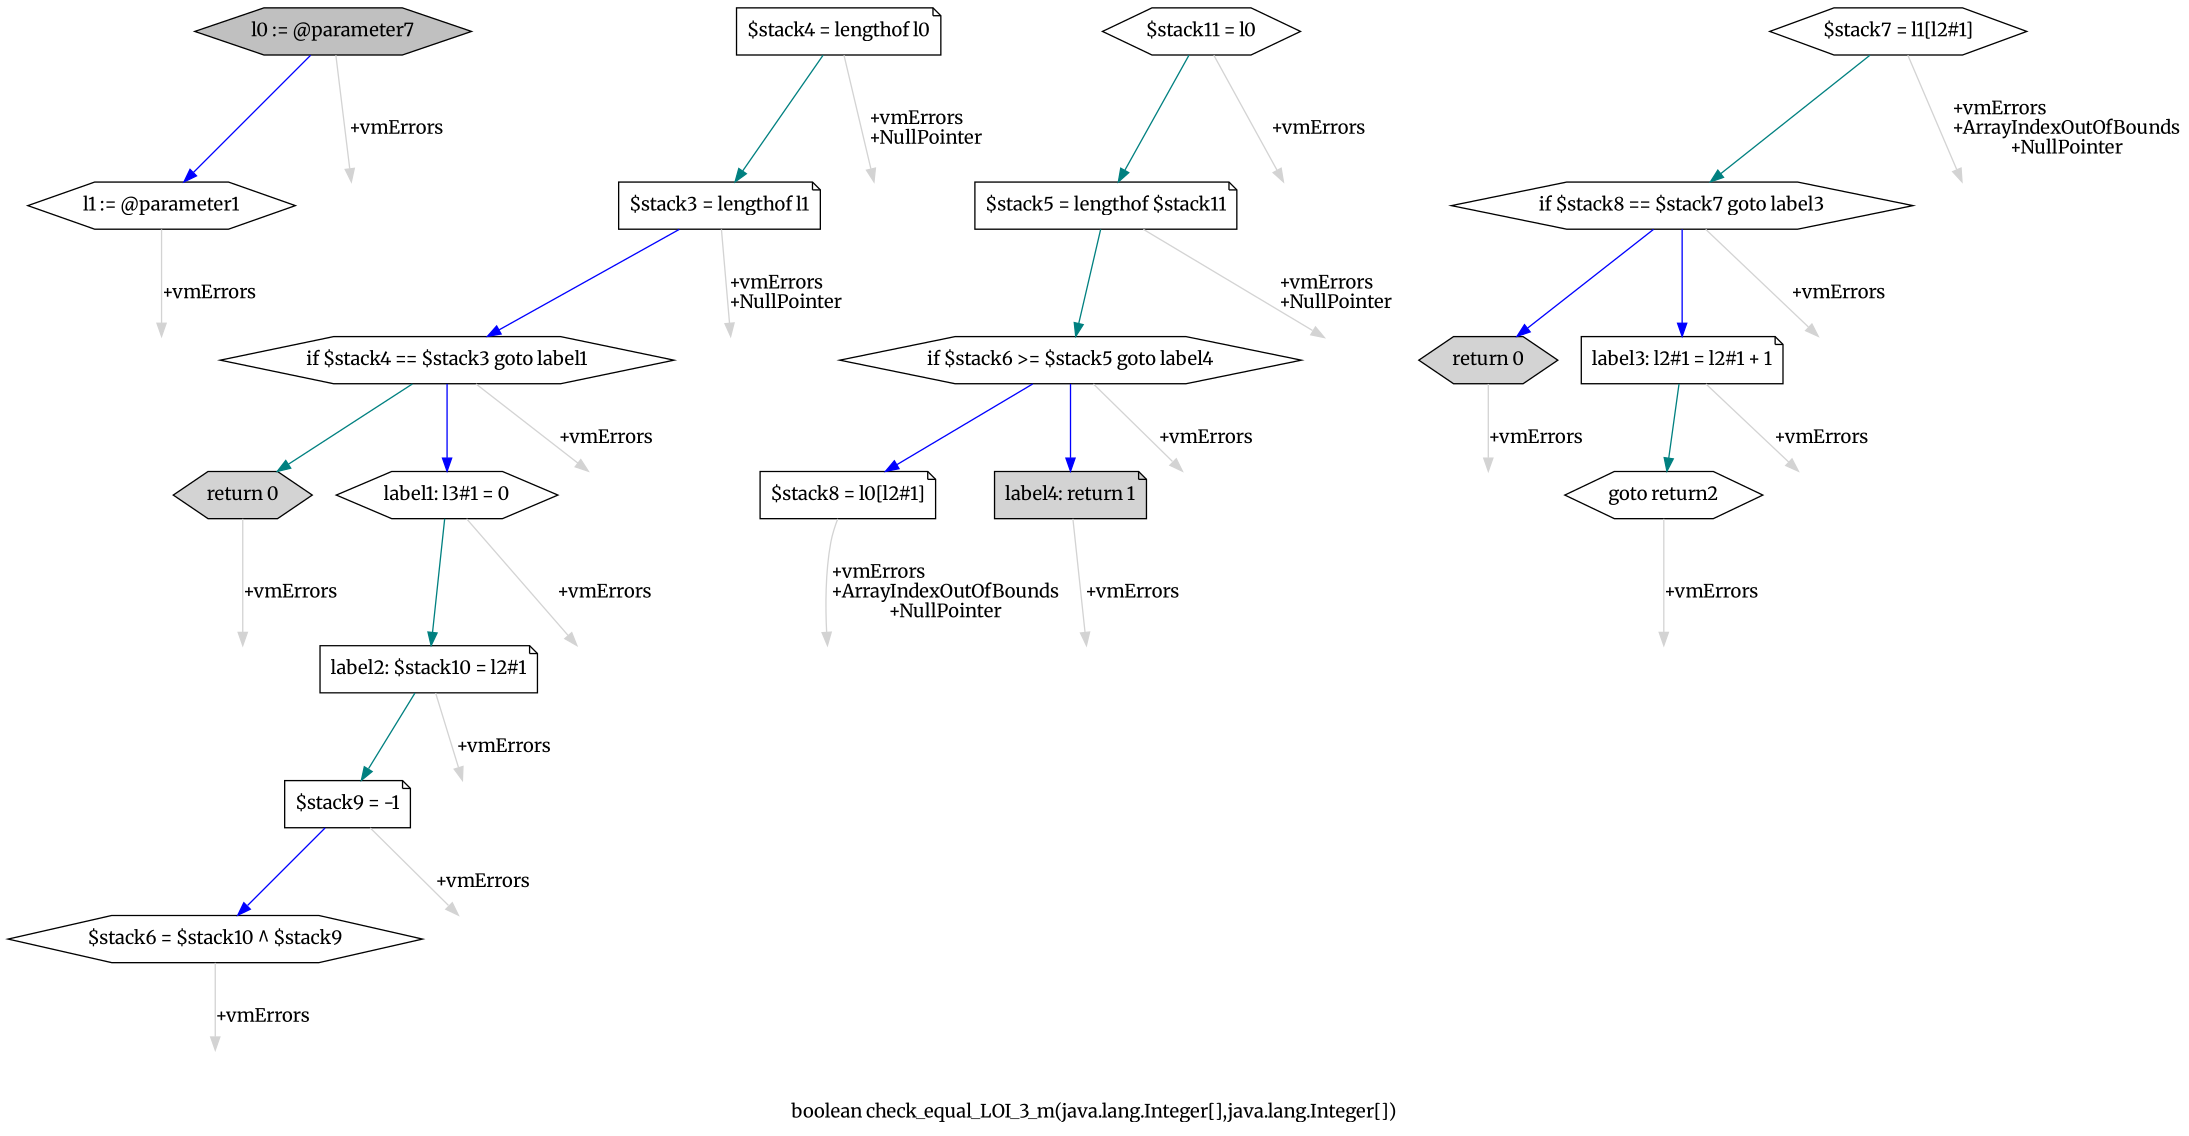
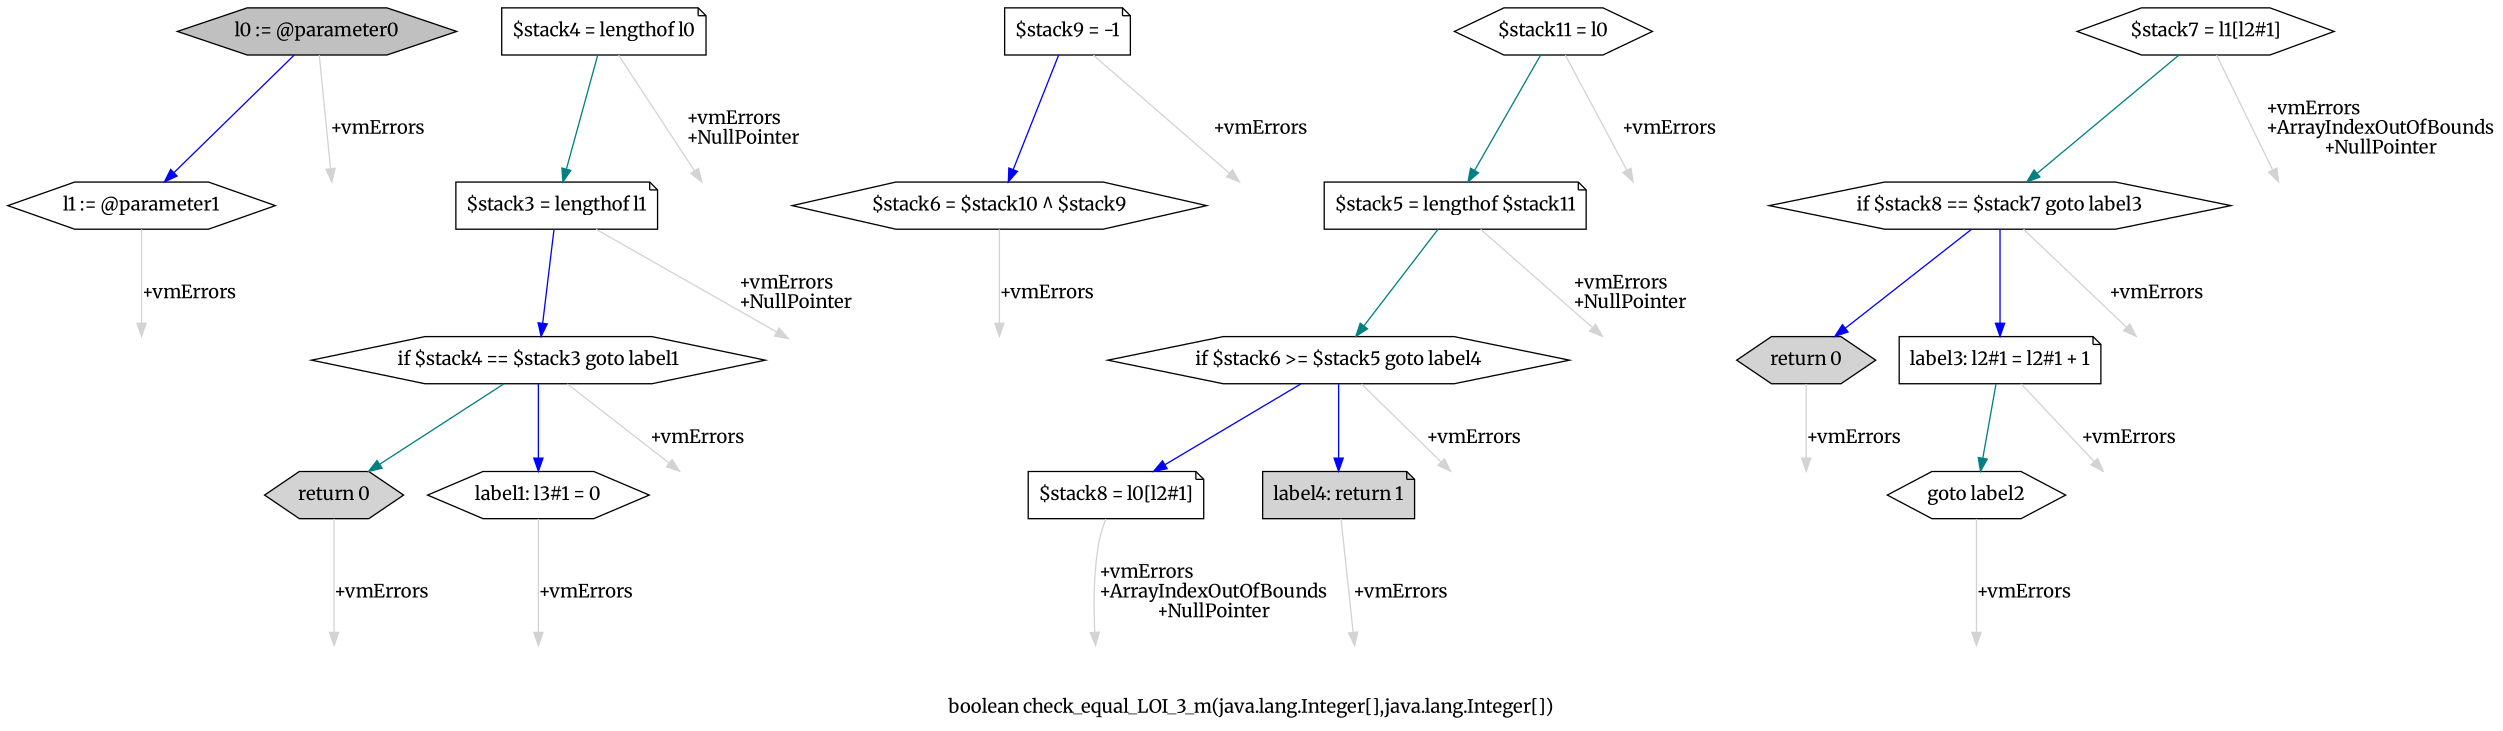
(333, 31) -> (317, 31)
(1664, 495) -> (1977, 495)
(429, 669) -> none
